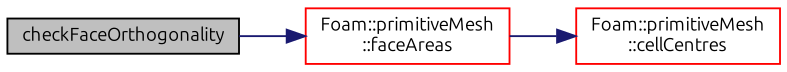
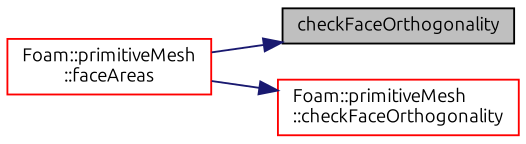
(263, 36) -> (238, 49)
(678, 36) -> (398, 107)
